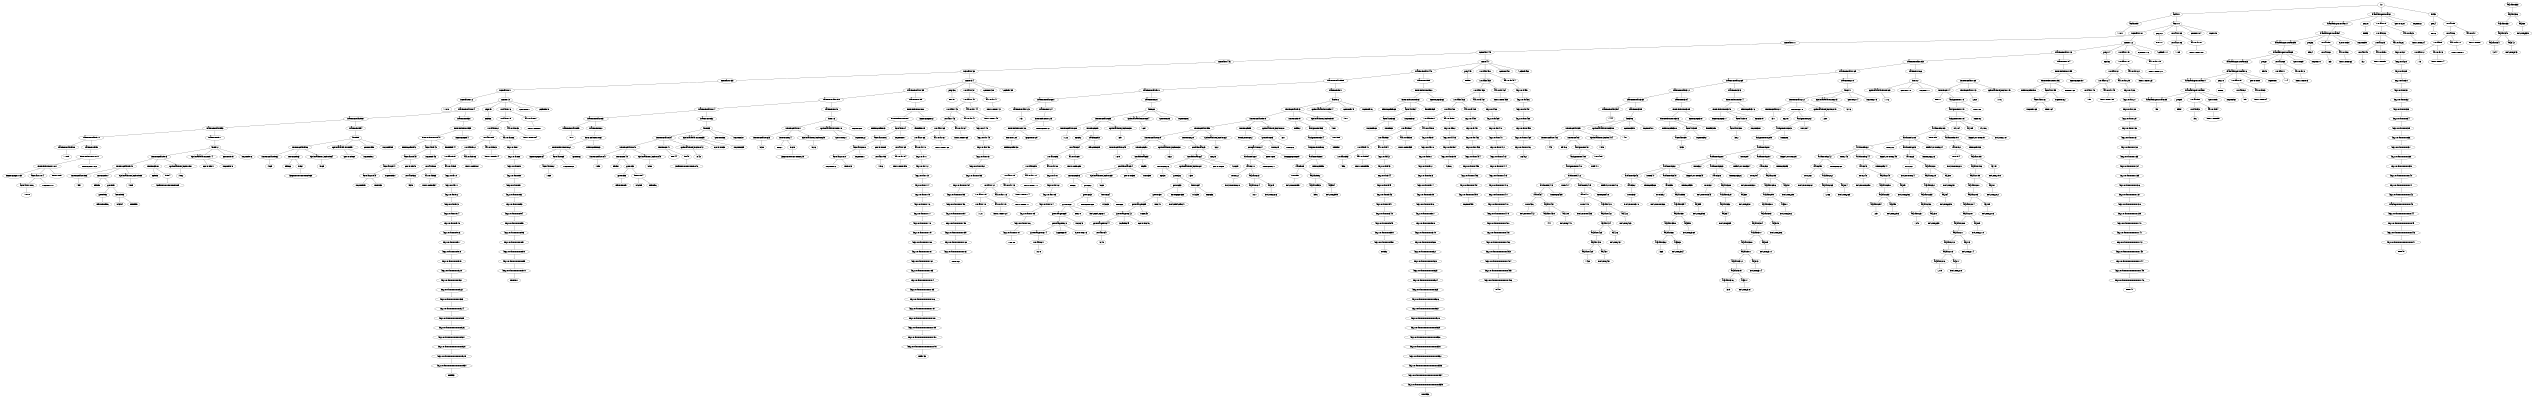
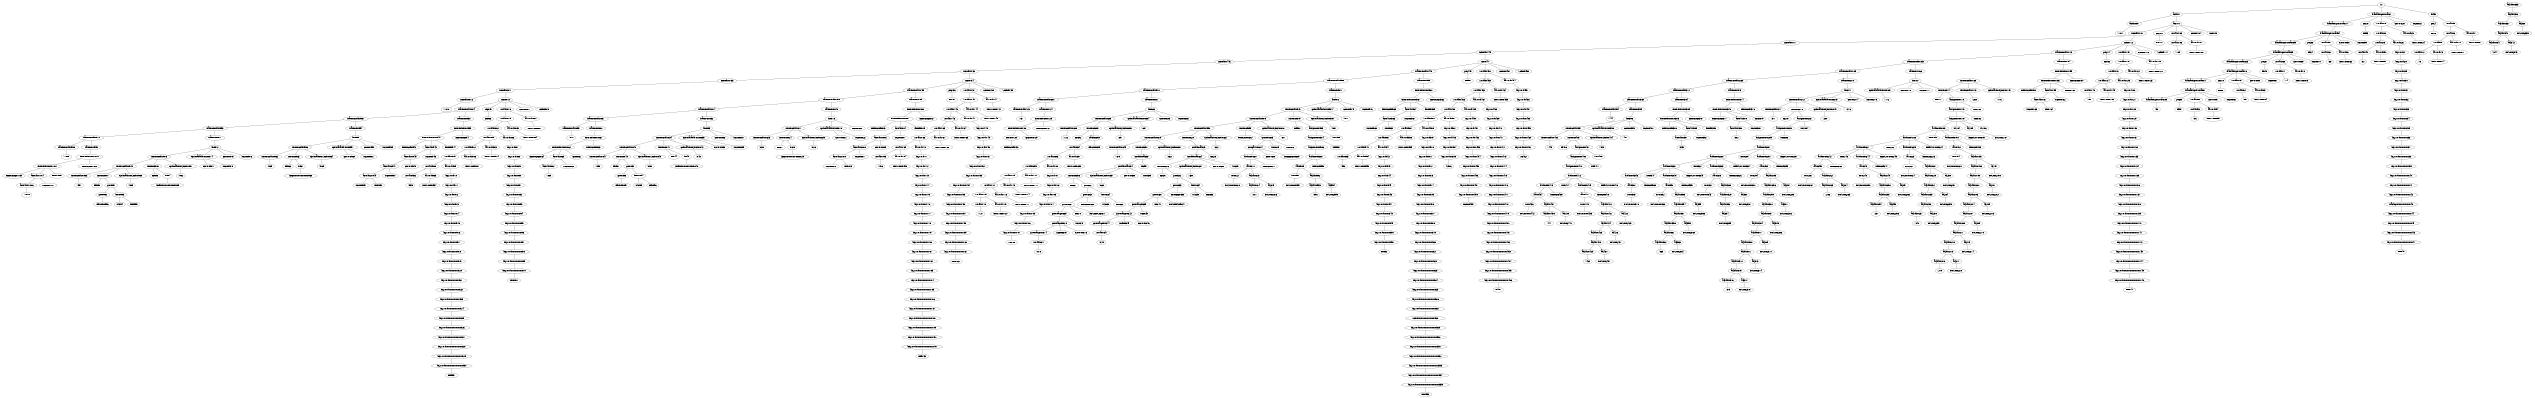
(1425, 318) -> (1425, 318)
